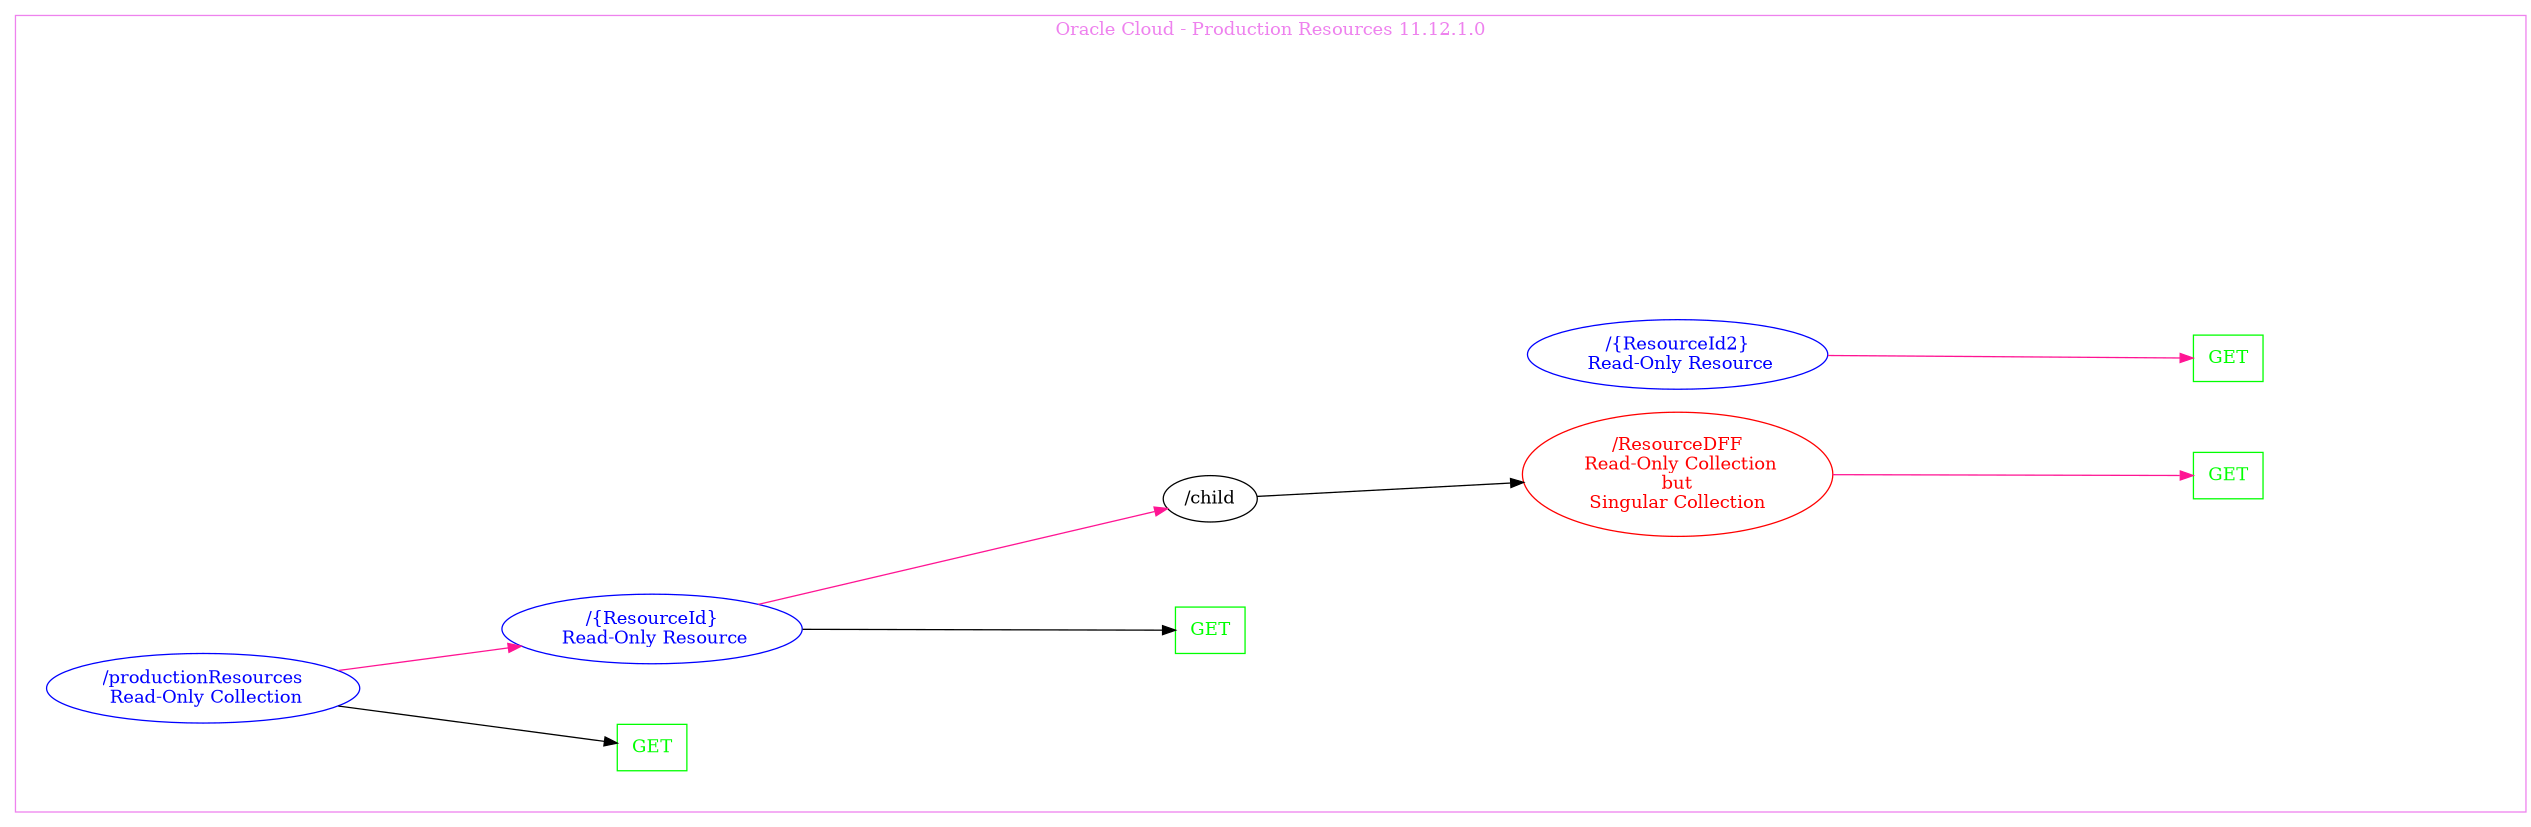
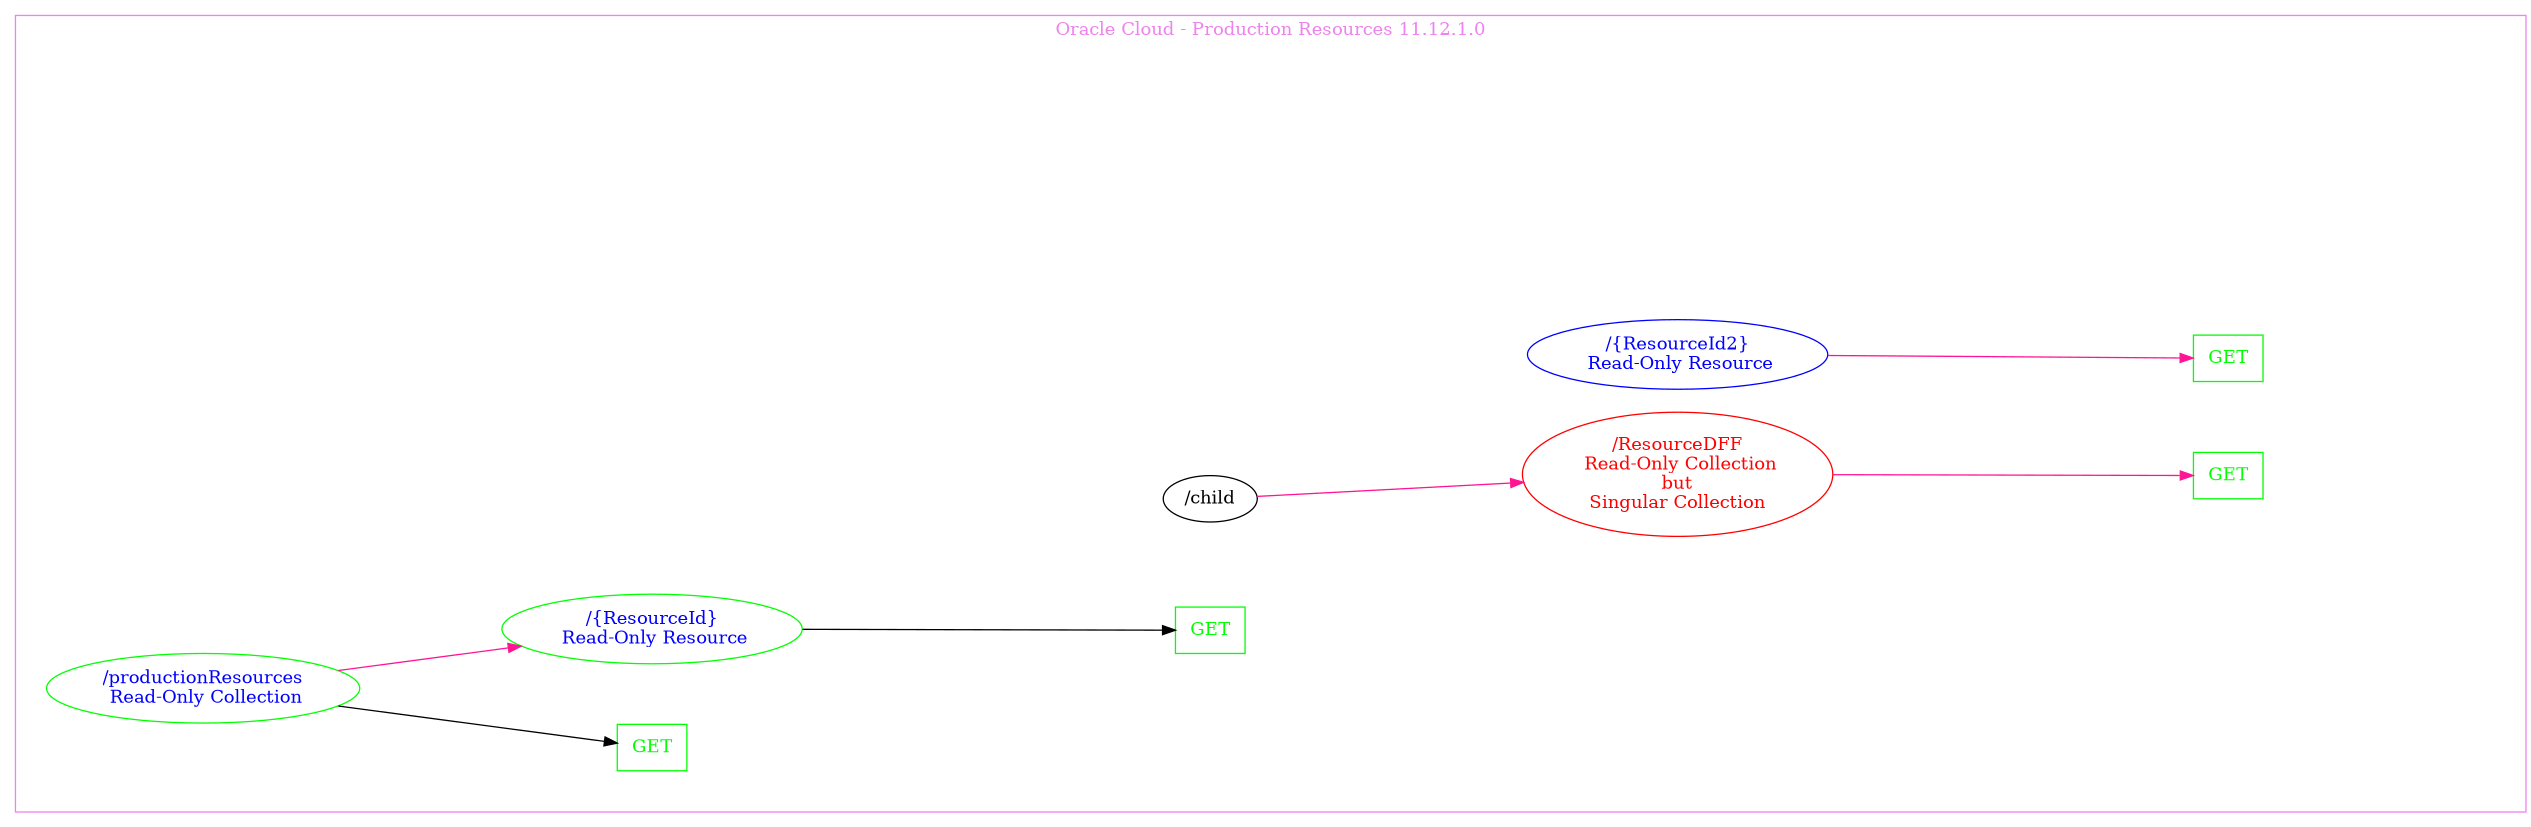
(1384, 490) -> (1384, 490)
(956, 558) -> none
(652, 629) -> (652, 629)
(203, 688) -> (203, 688)
